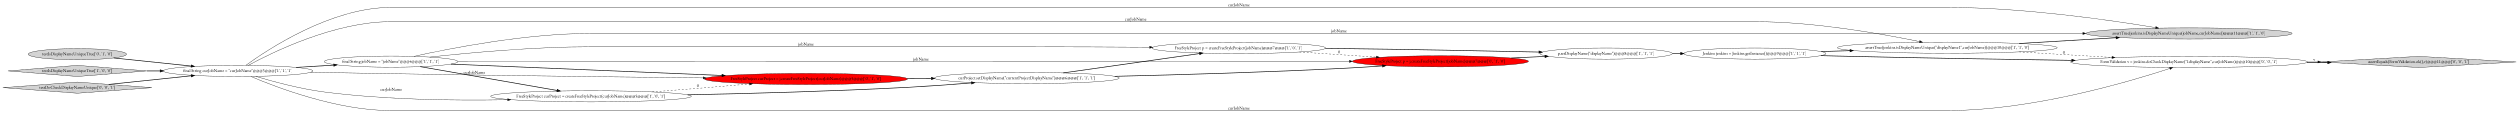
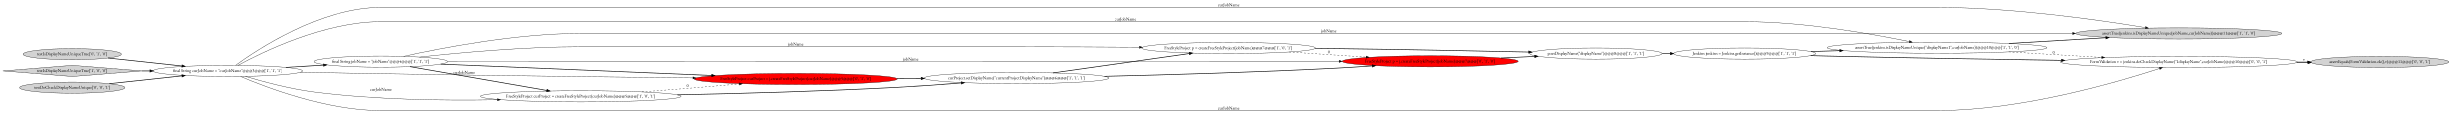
(2419, 62) -> (2380, 62)
(77, 88) -> (72, 88)
